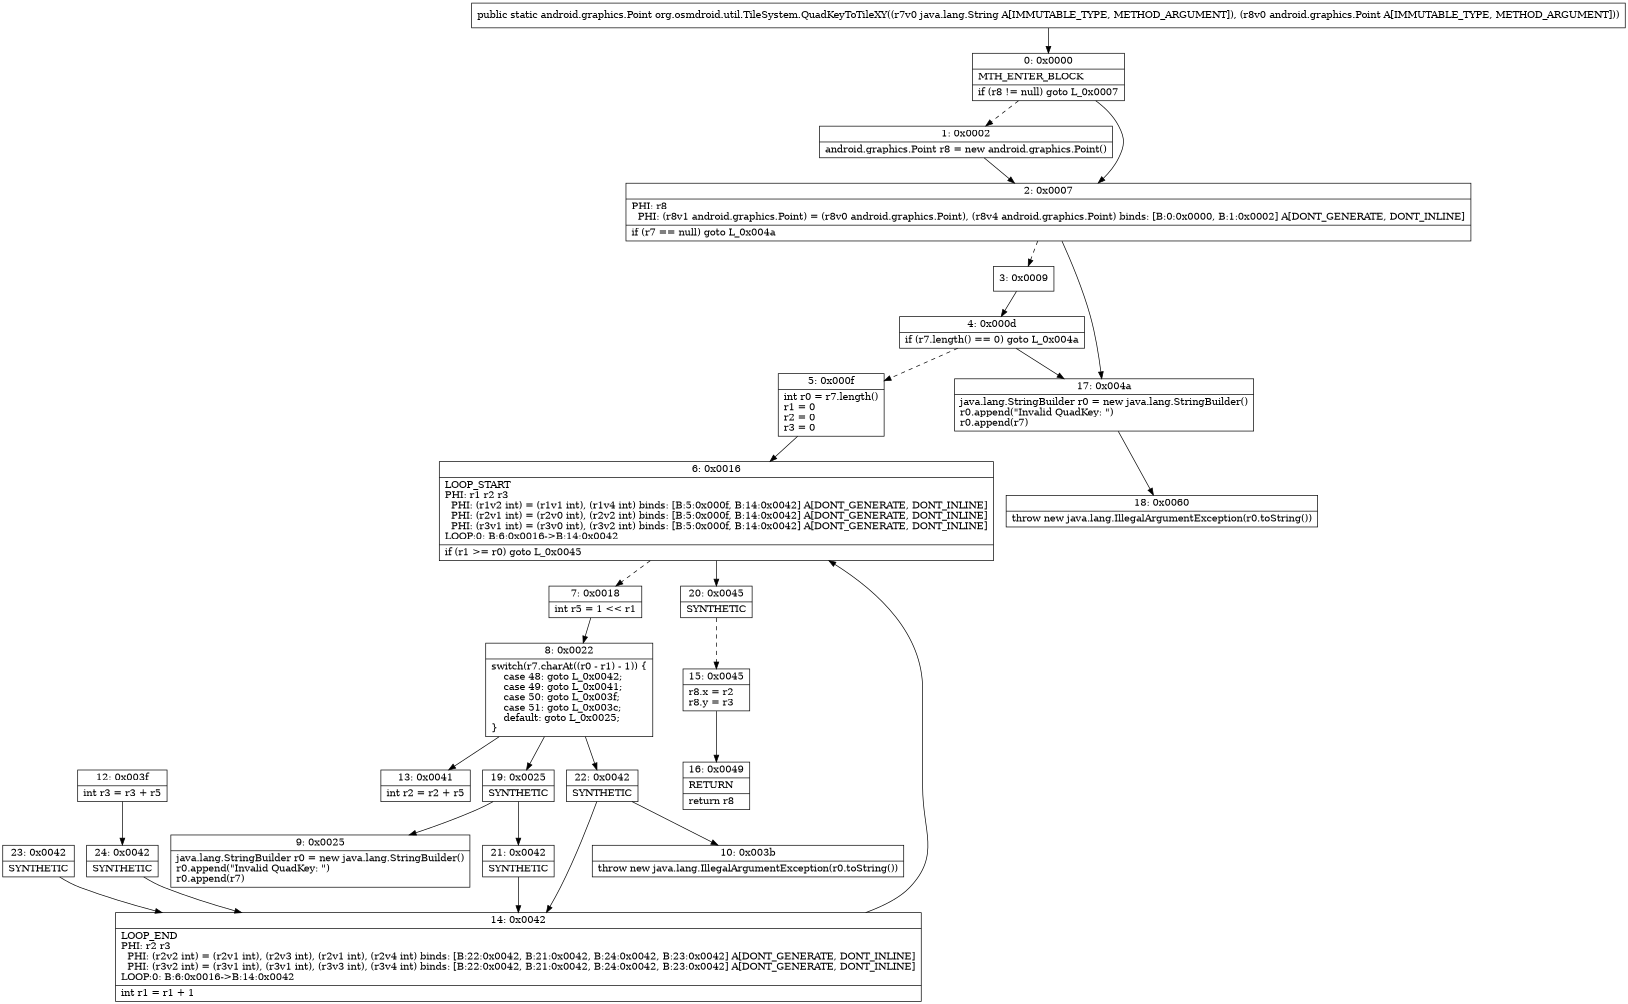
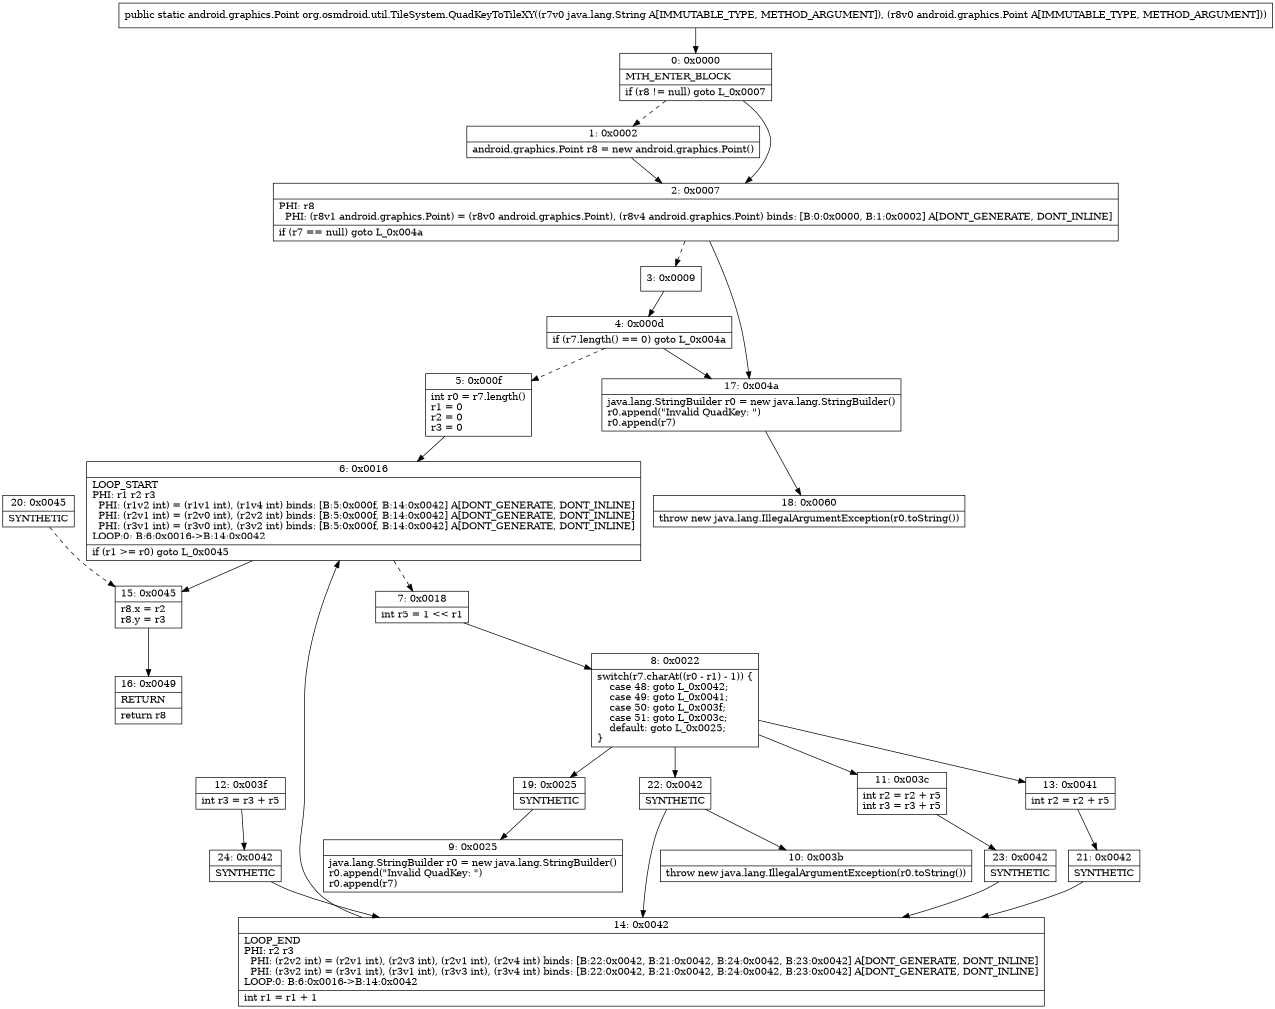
(716, 570) -> (220, 575)
none -> (902, 793)
(518, 820) -> (1086, 827)
